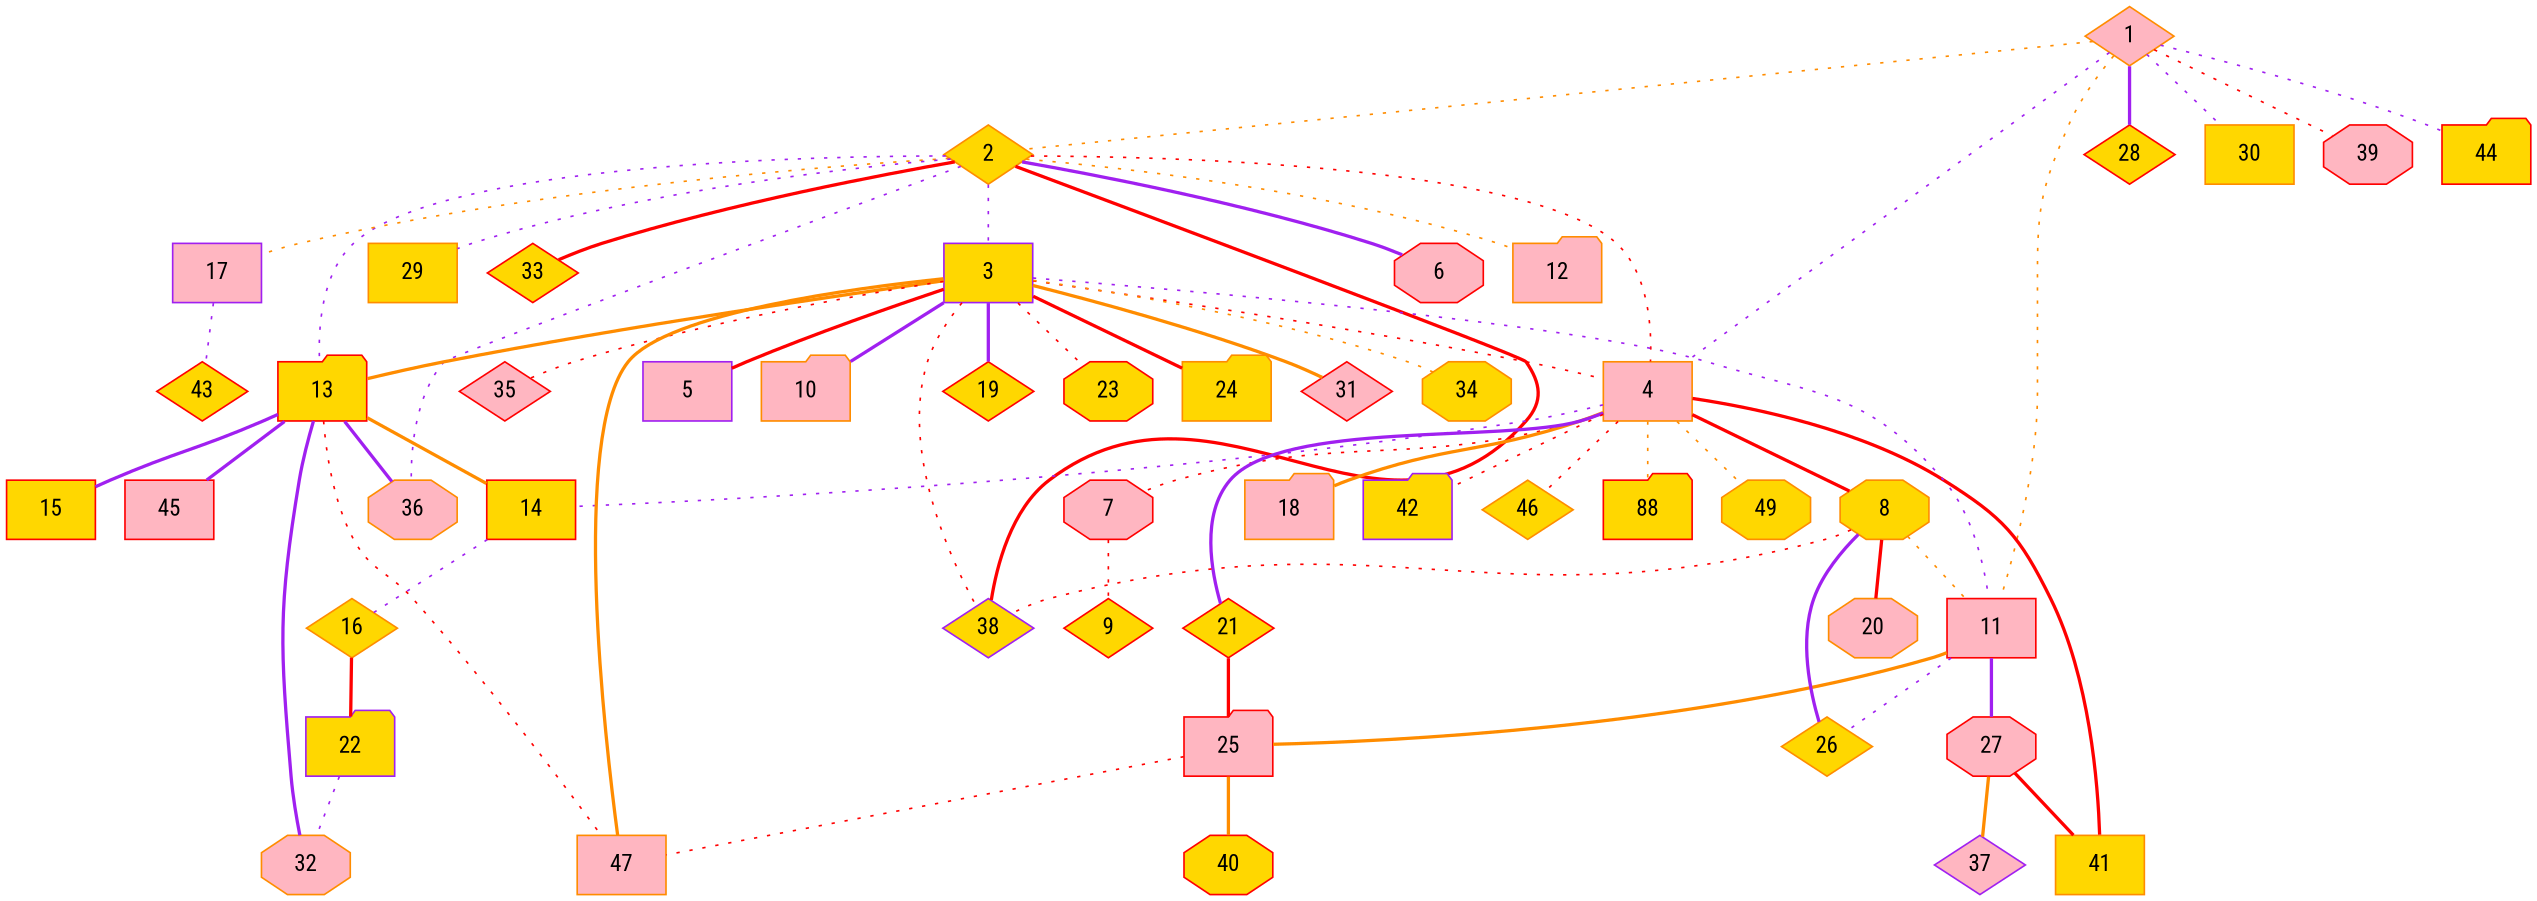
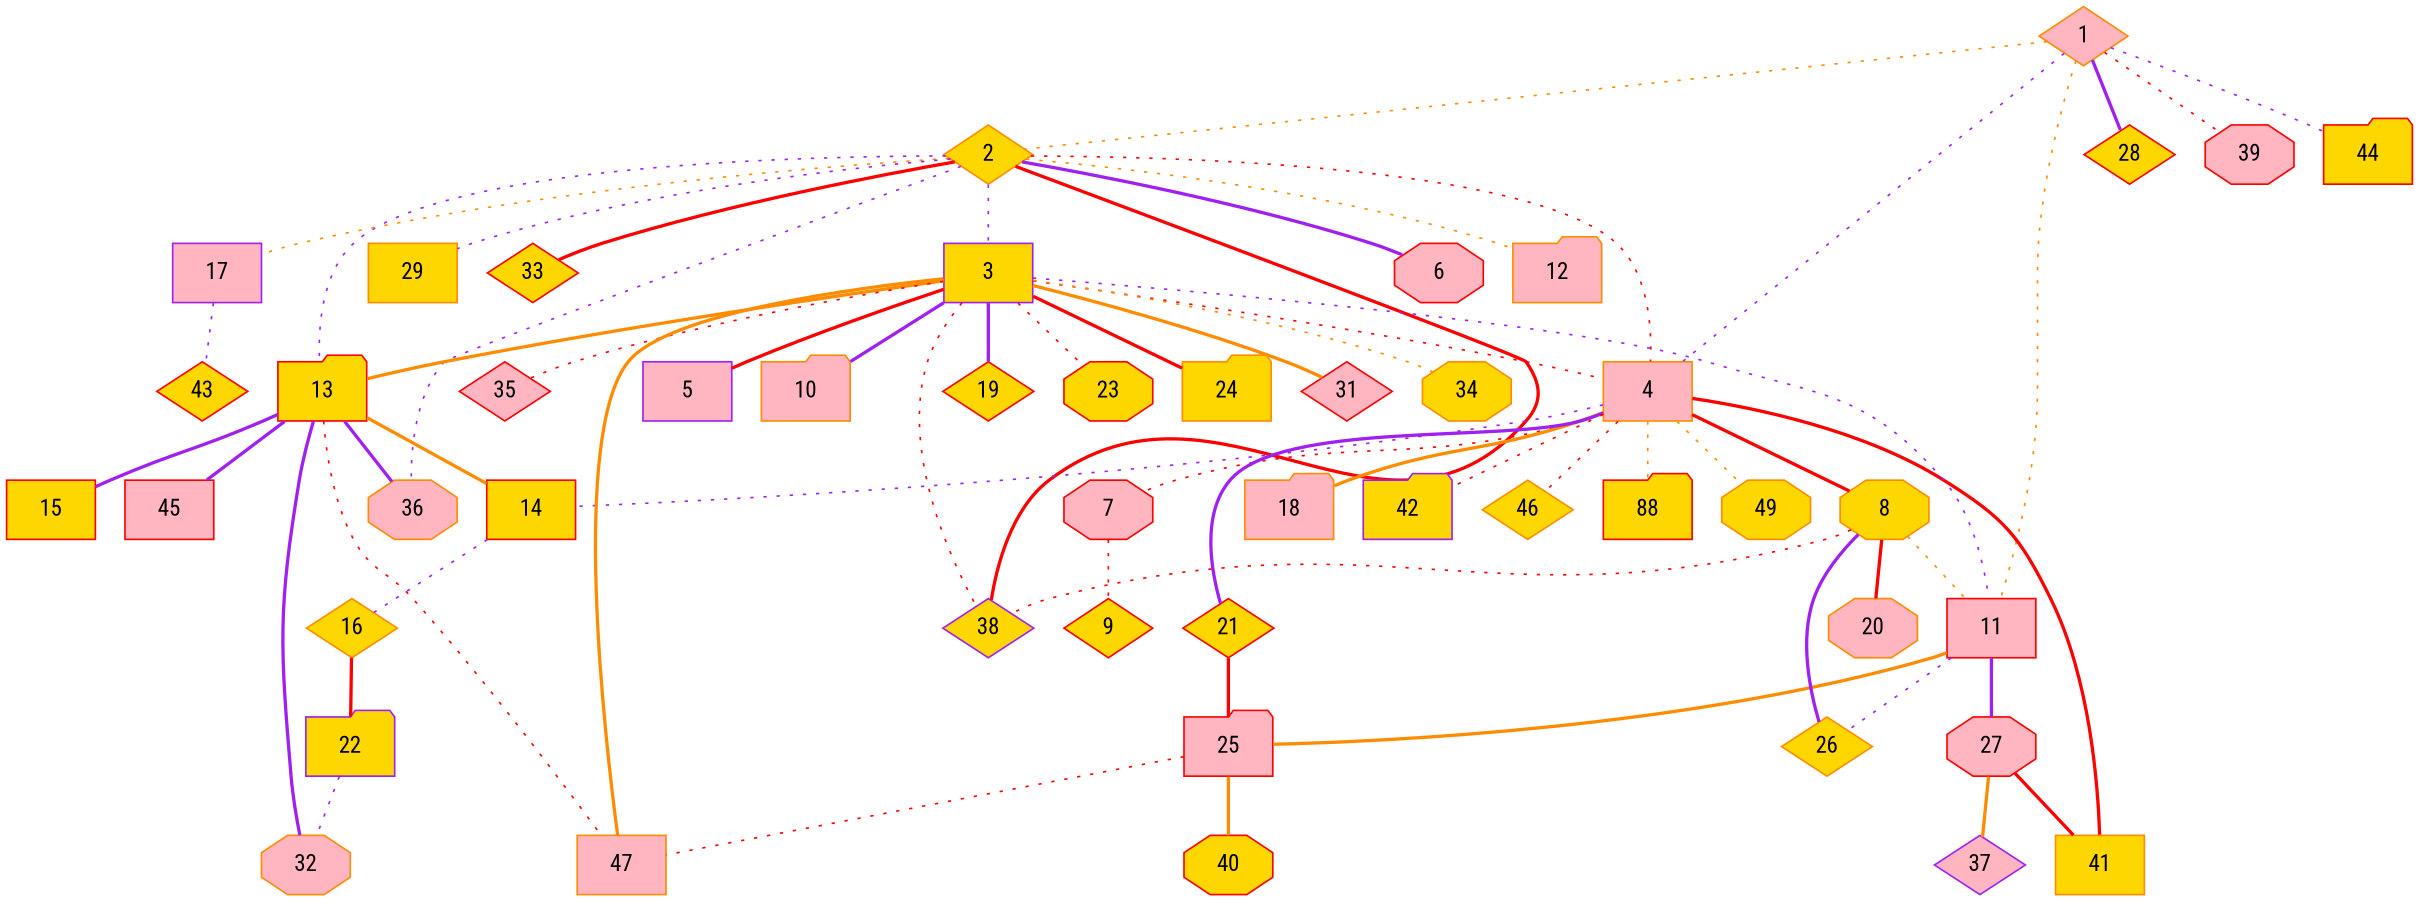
(2250, 155) -> none
